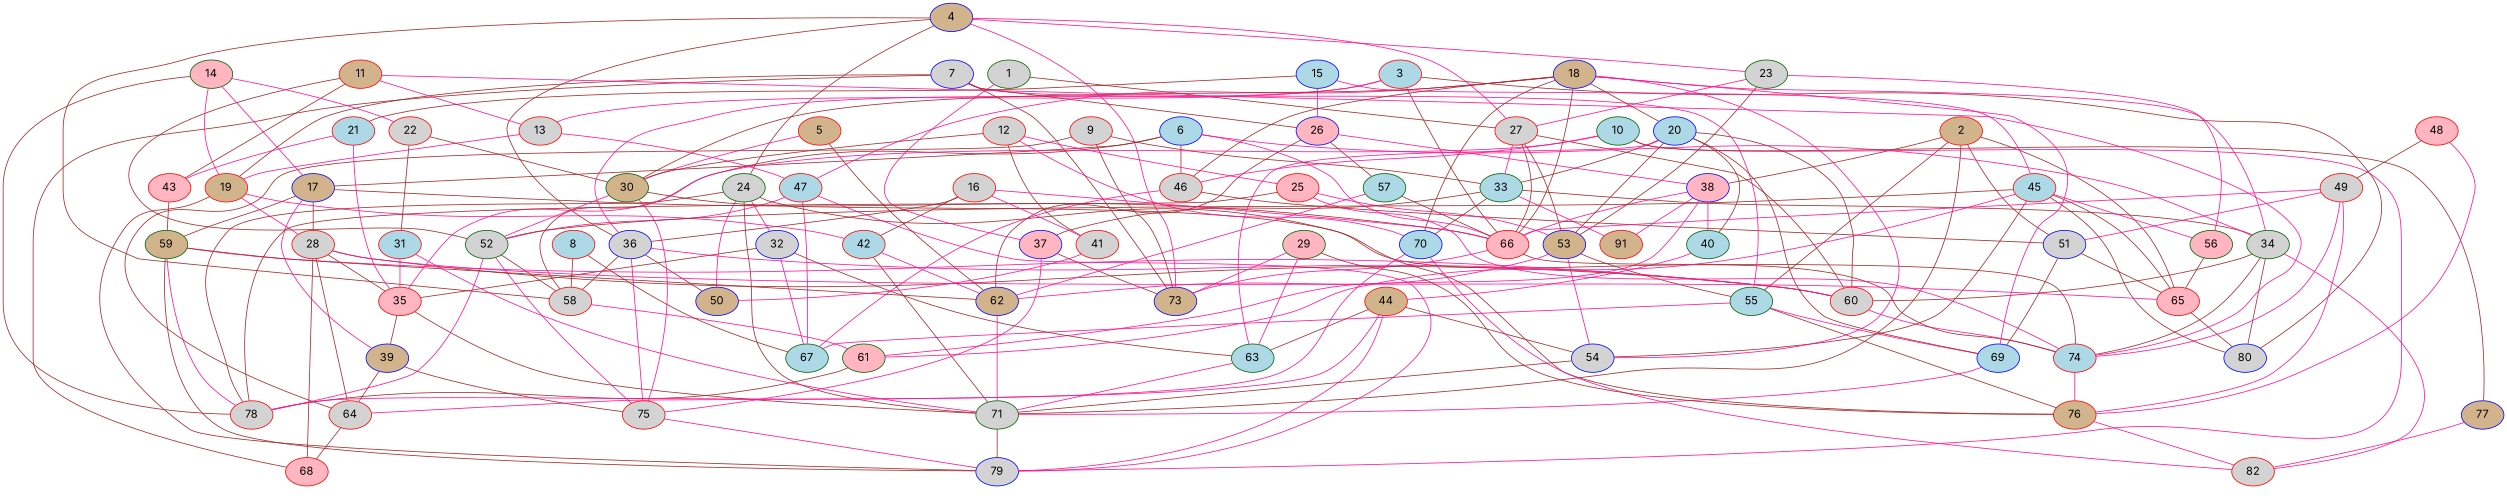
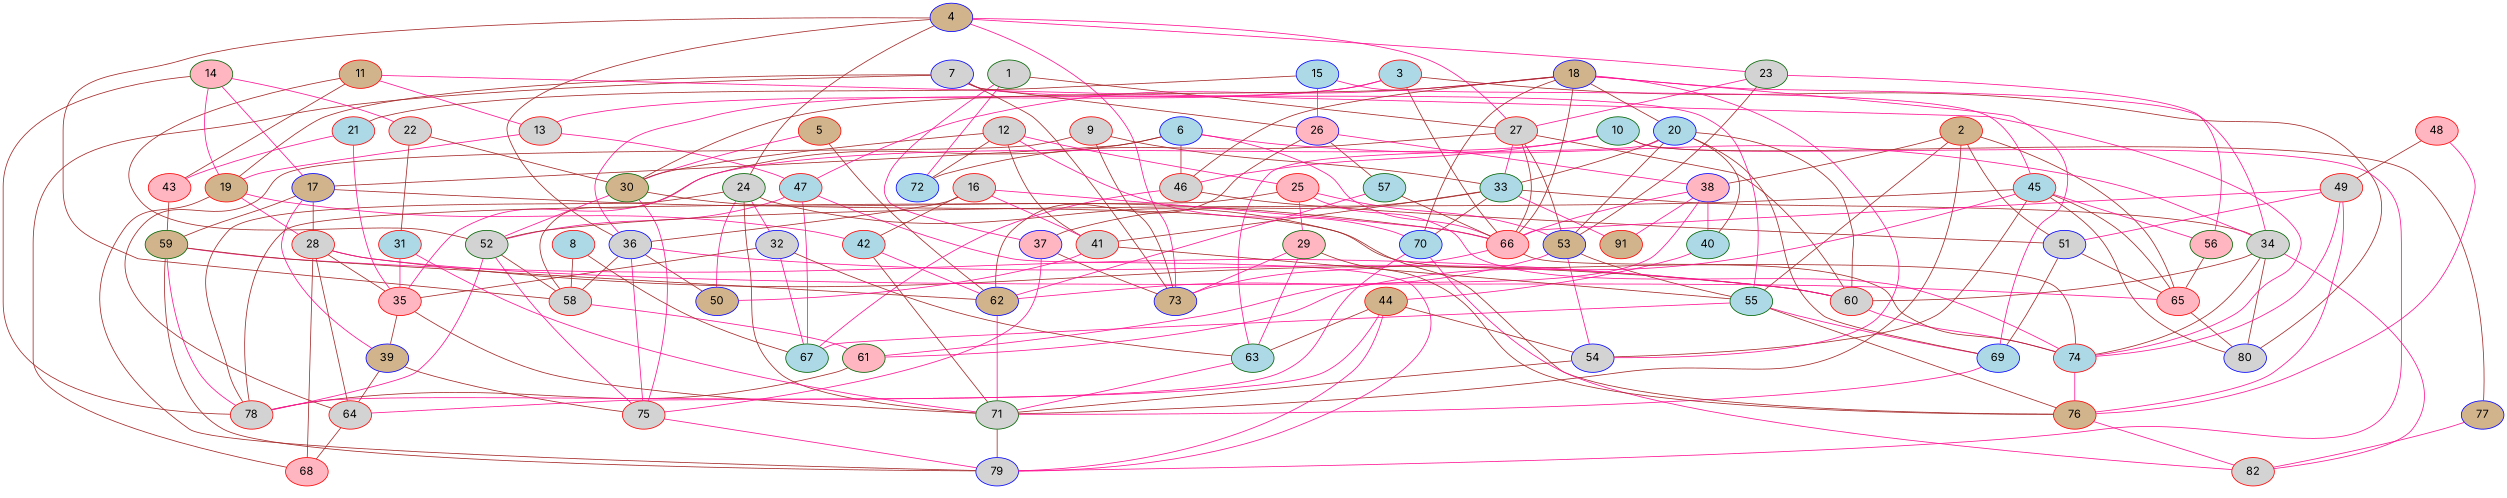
none -> (917, 188)
none -> (1336, 213)
none -> (1301, 216)
none -> (1424, 273)
